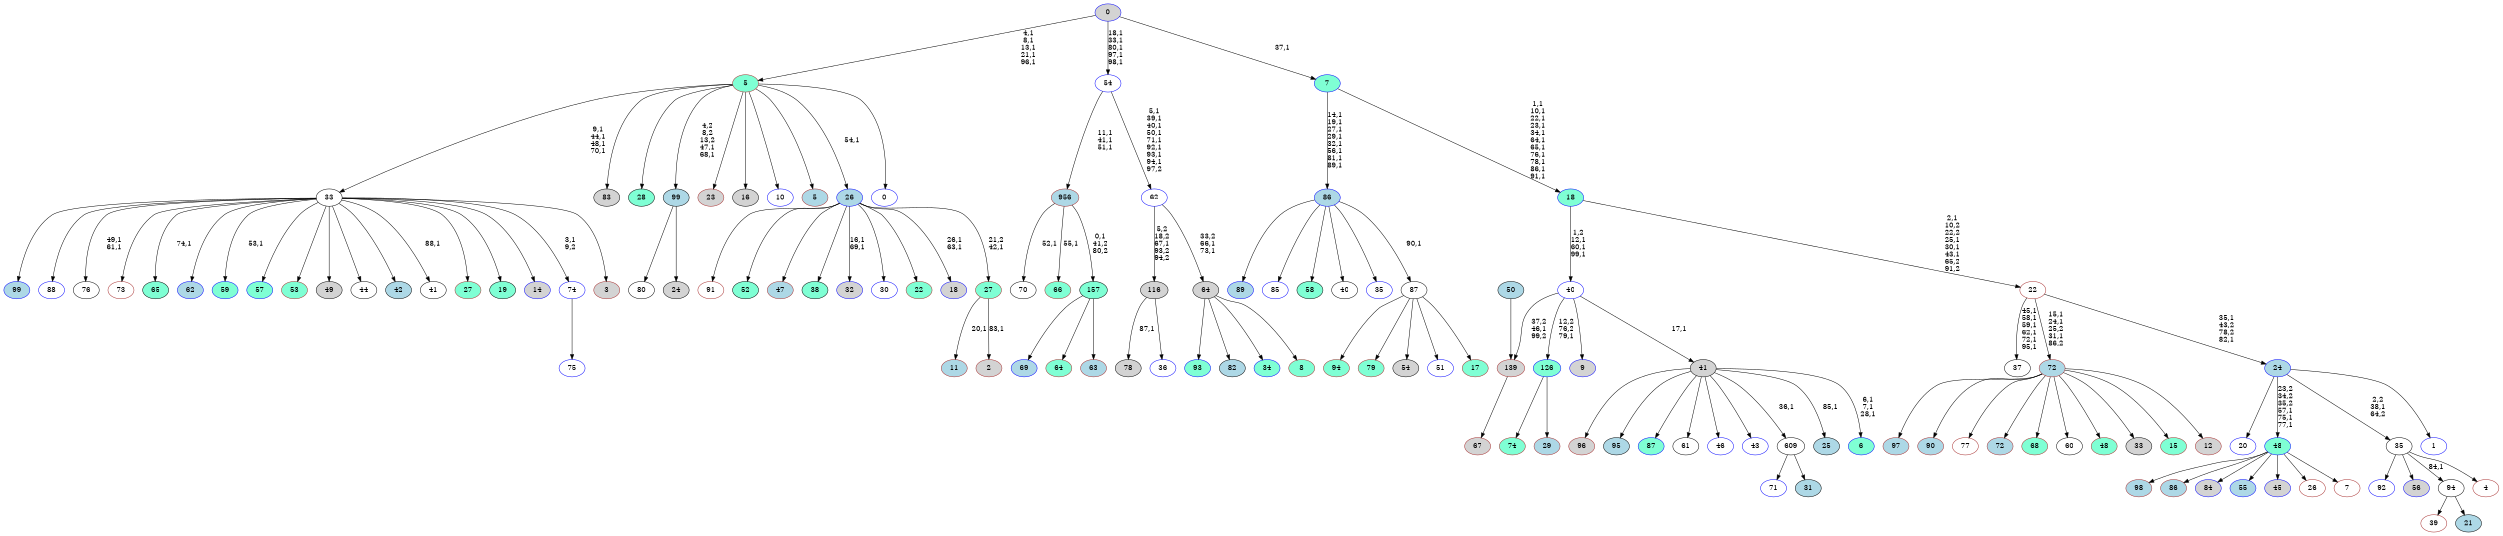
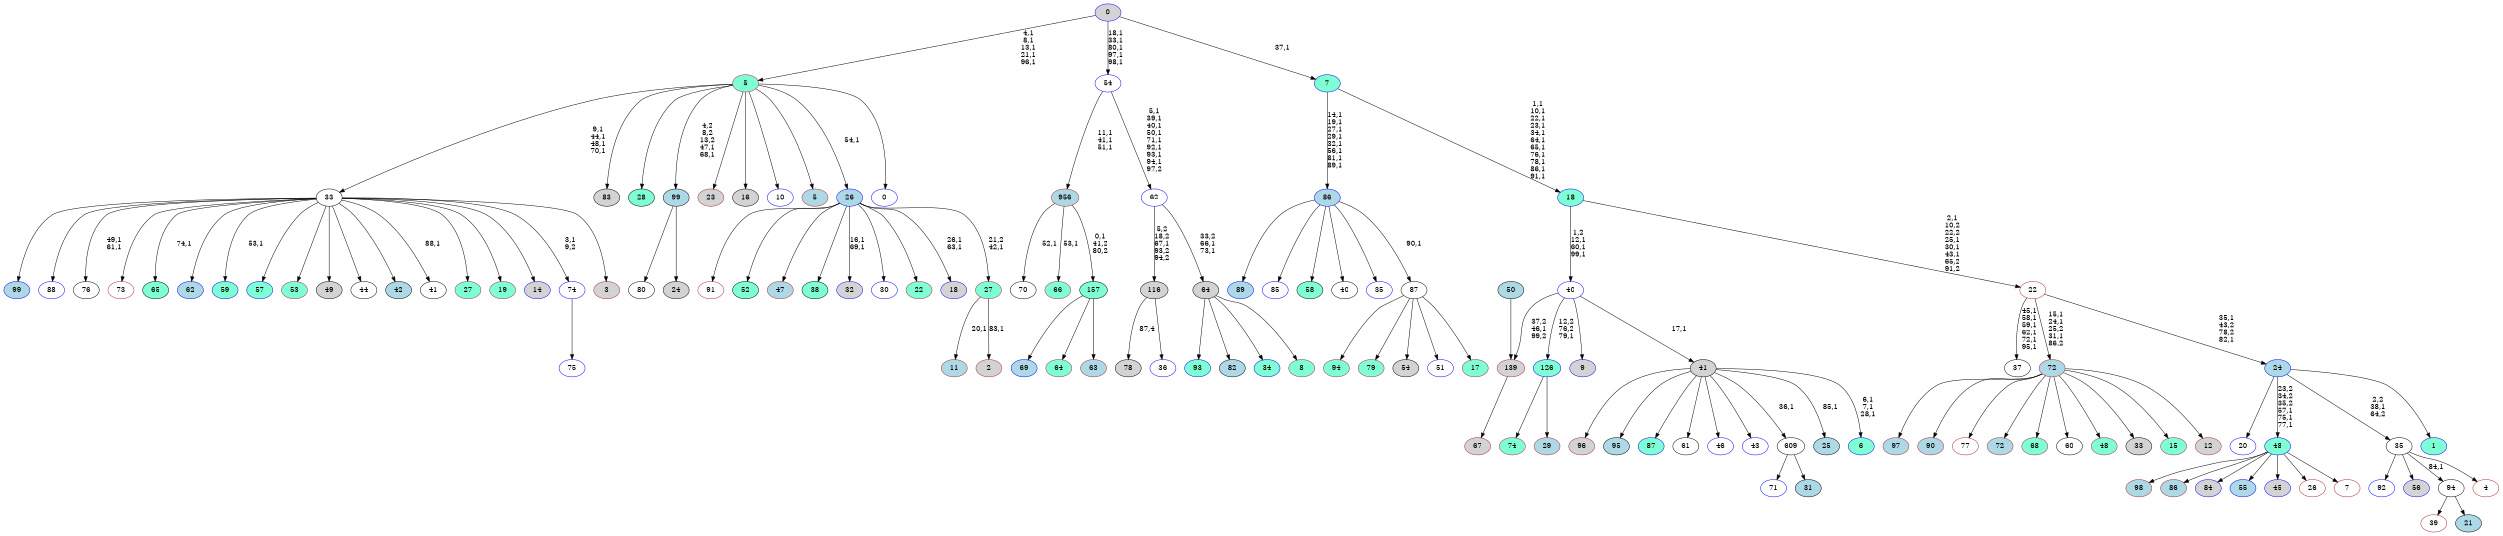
(1071, 244) -> (1071, 244)
(503, 290) -> (503, 290)
(1147, 329) -> (1147, 329)
(2434, 446) -> (2434, 446)
